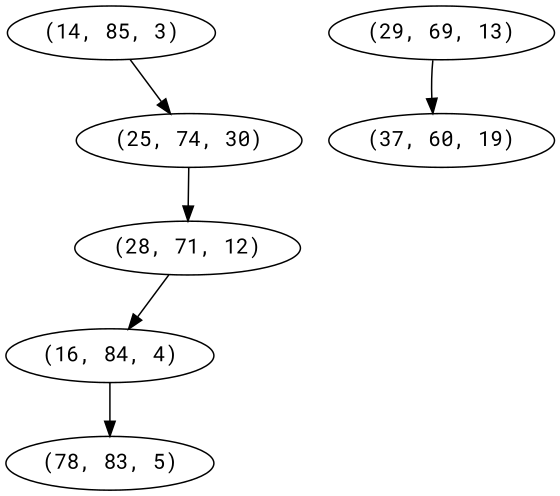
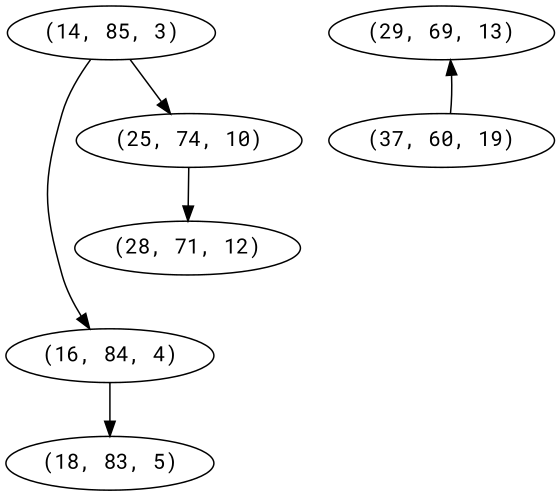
(432, 79) -> (452, 94)
(189, 140) -> (189, 140)
(153, 296) -> (48, 186)
(110, 463) -> (110, 463)
